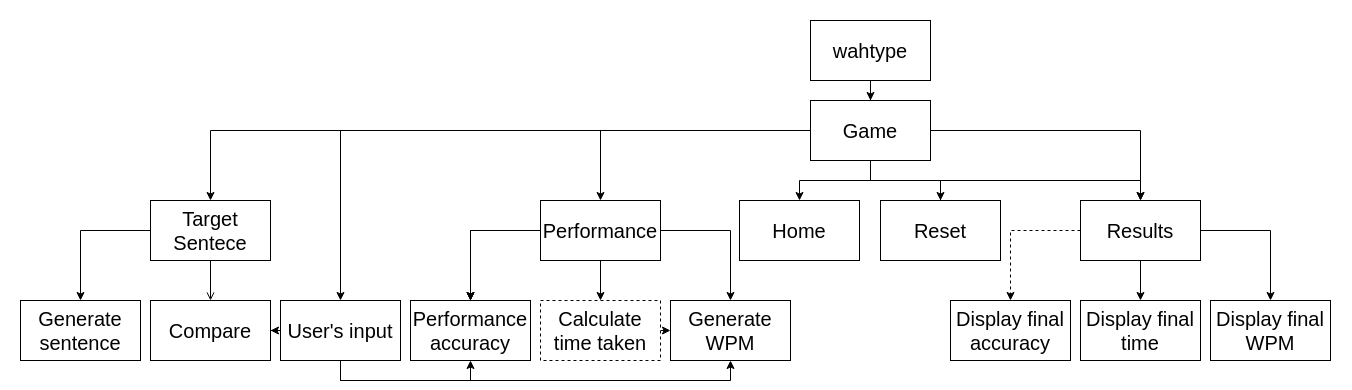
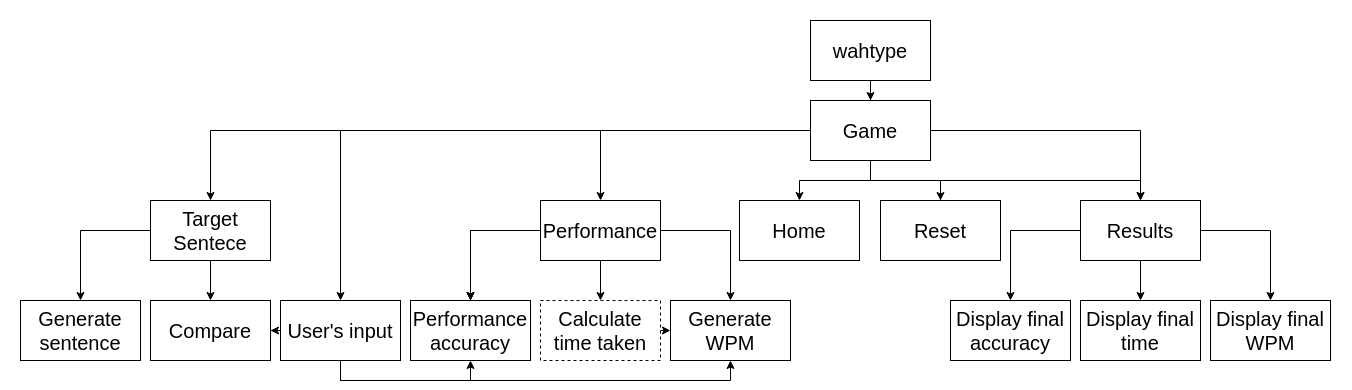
(1014, 231) -> (1014, 231)
(211, 294) -> (211, 292)
